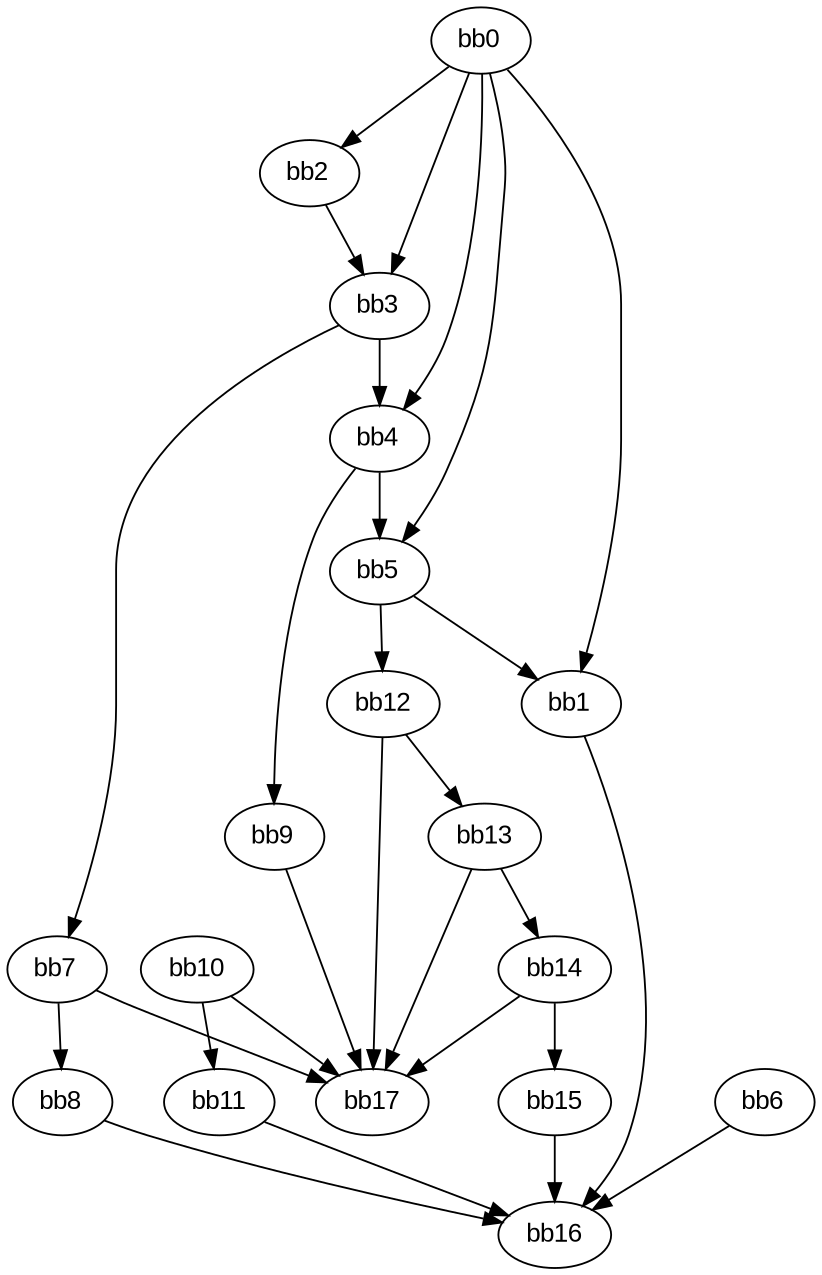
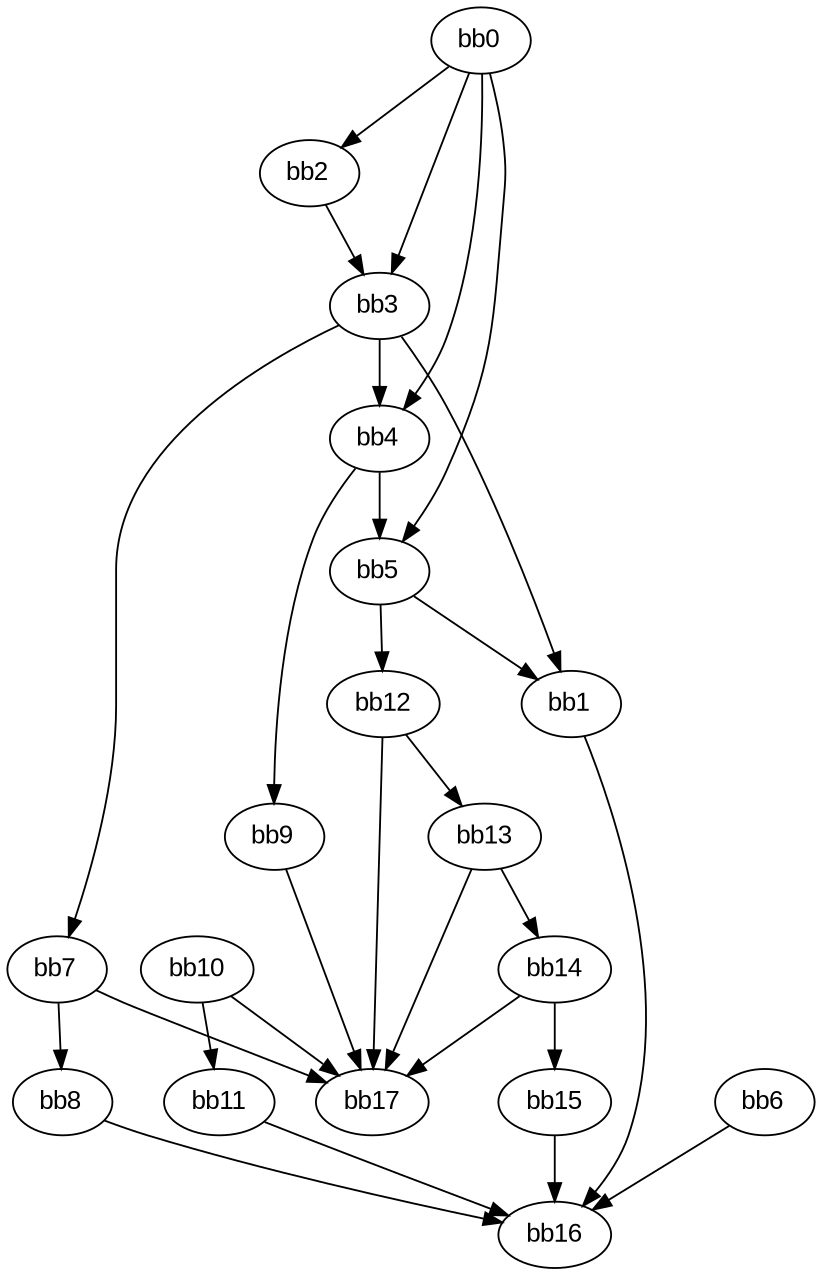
(621, 347) -> (488, 490)
